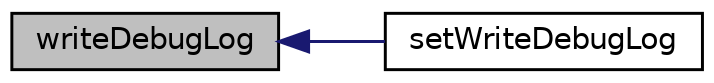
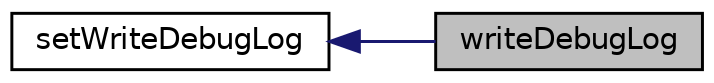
(347, 41) -> (398, 41)
